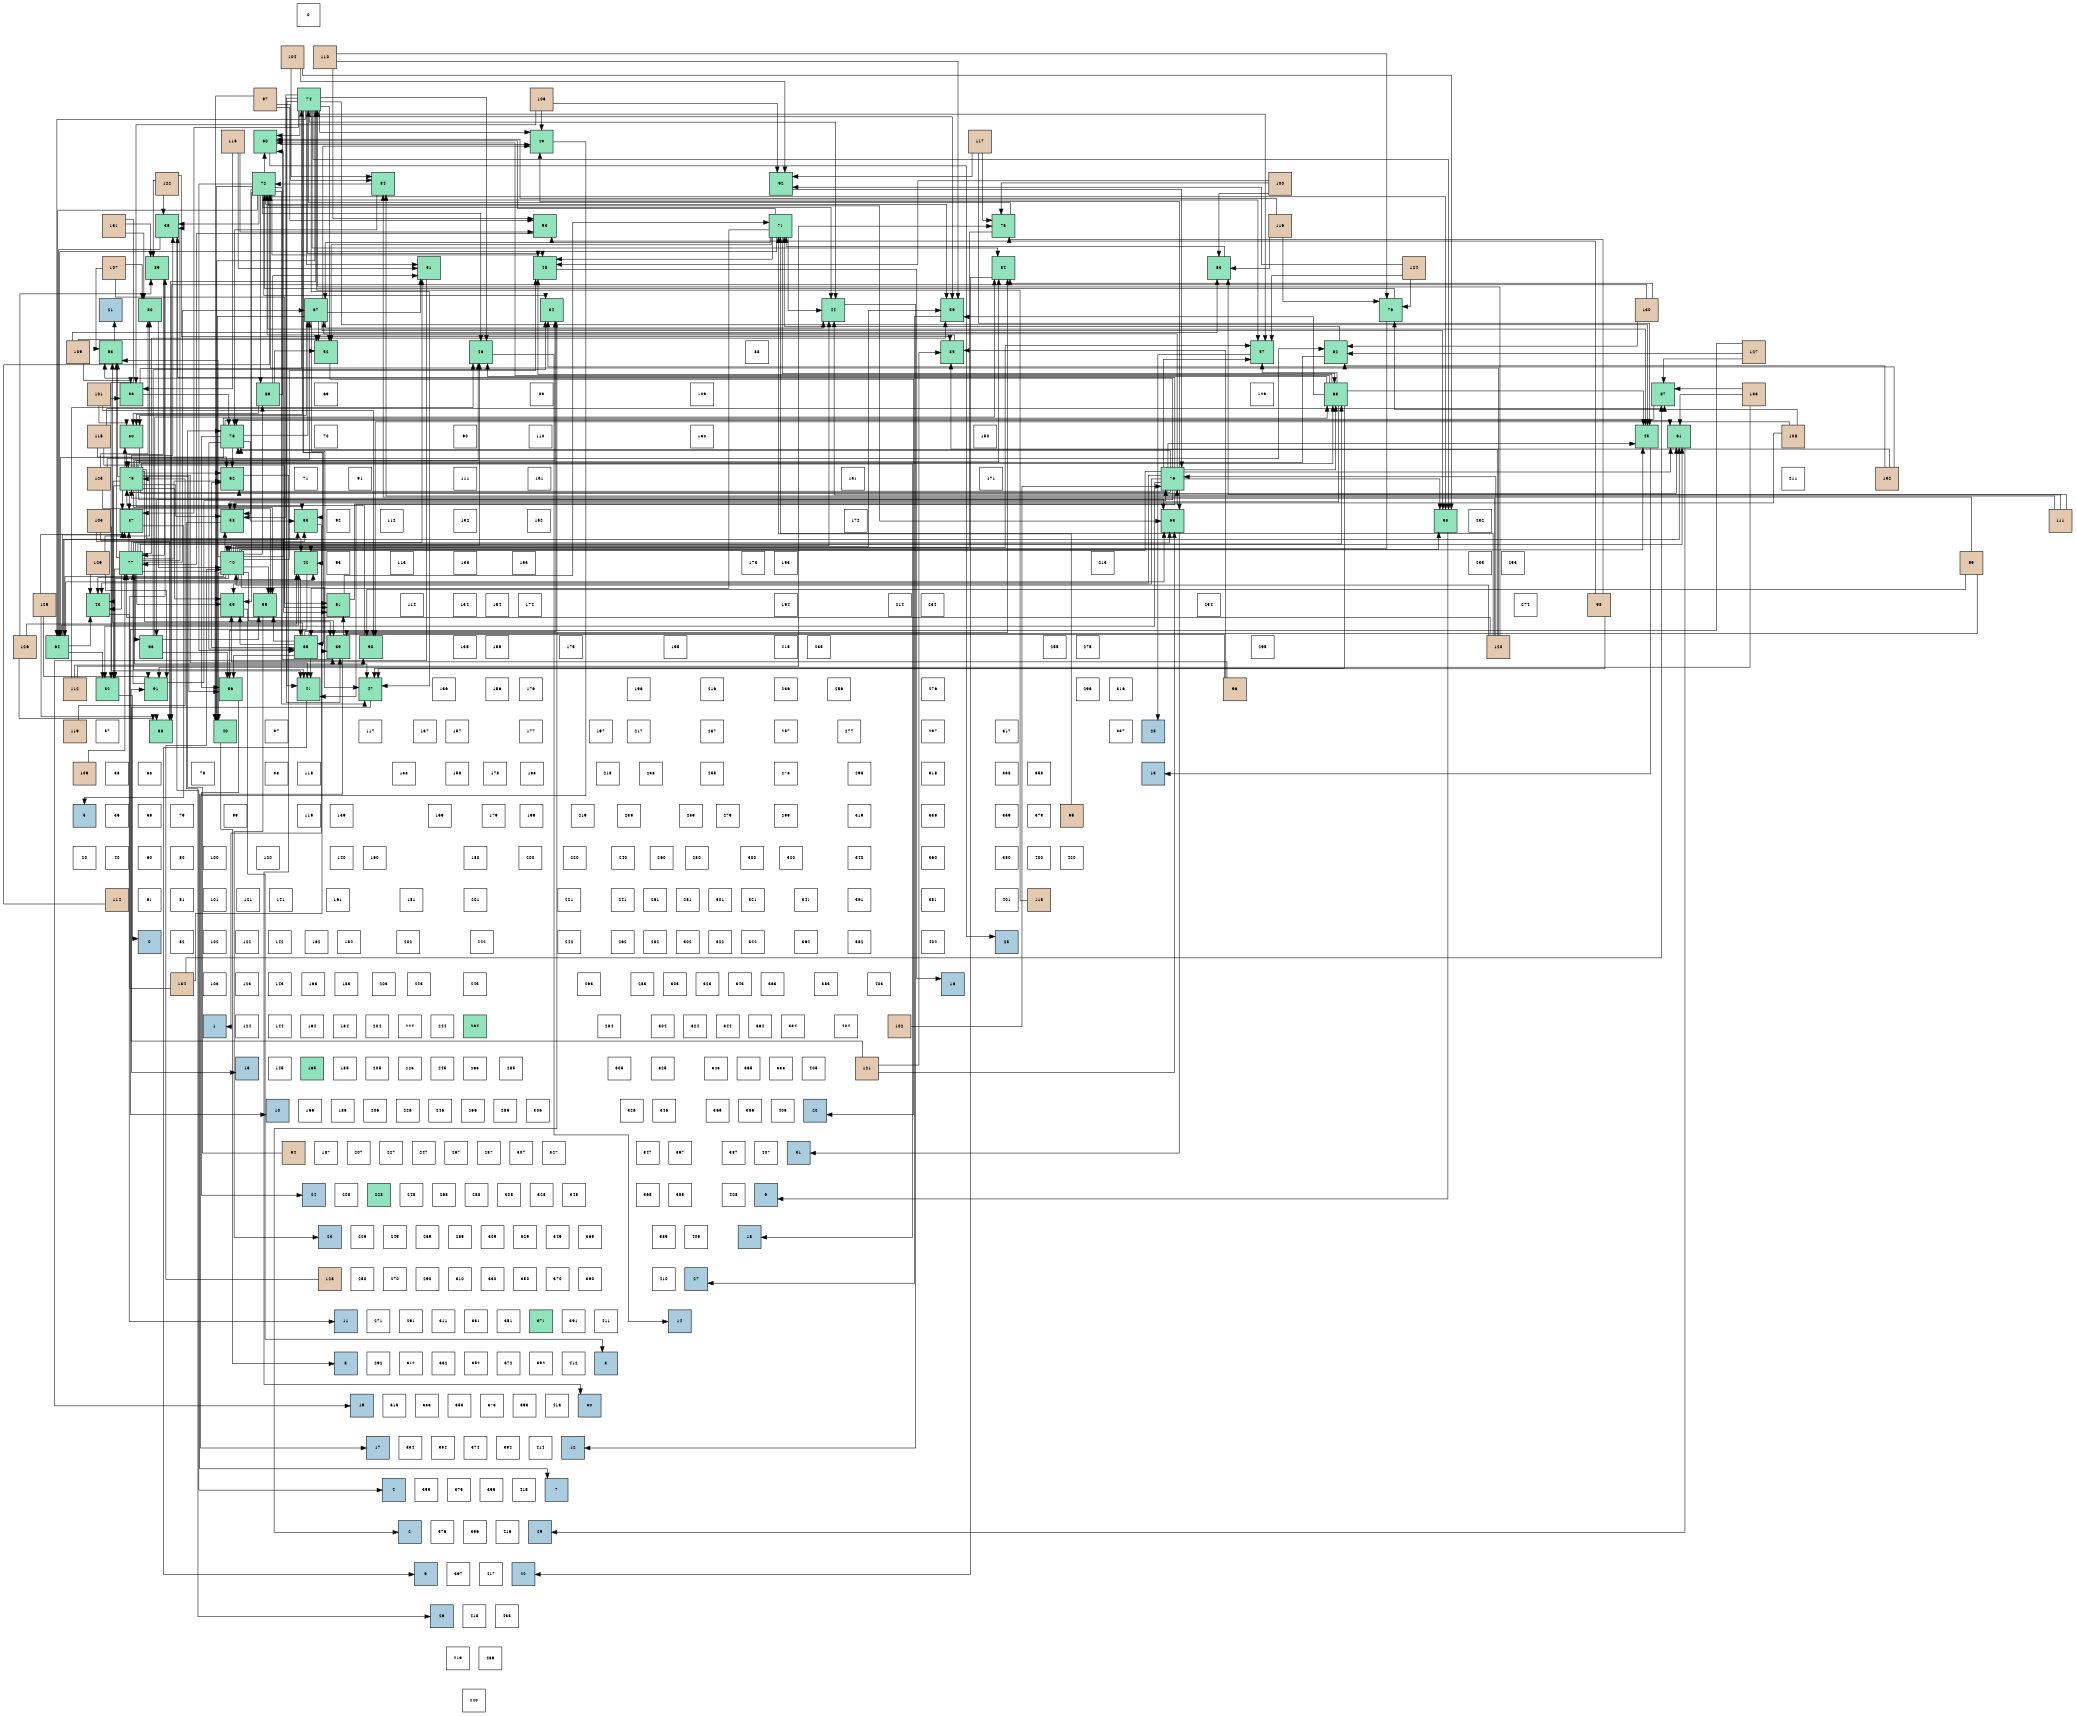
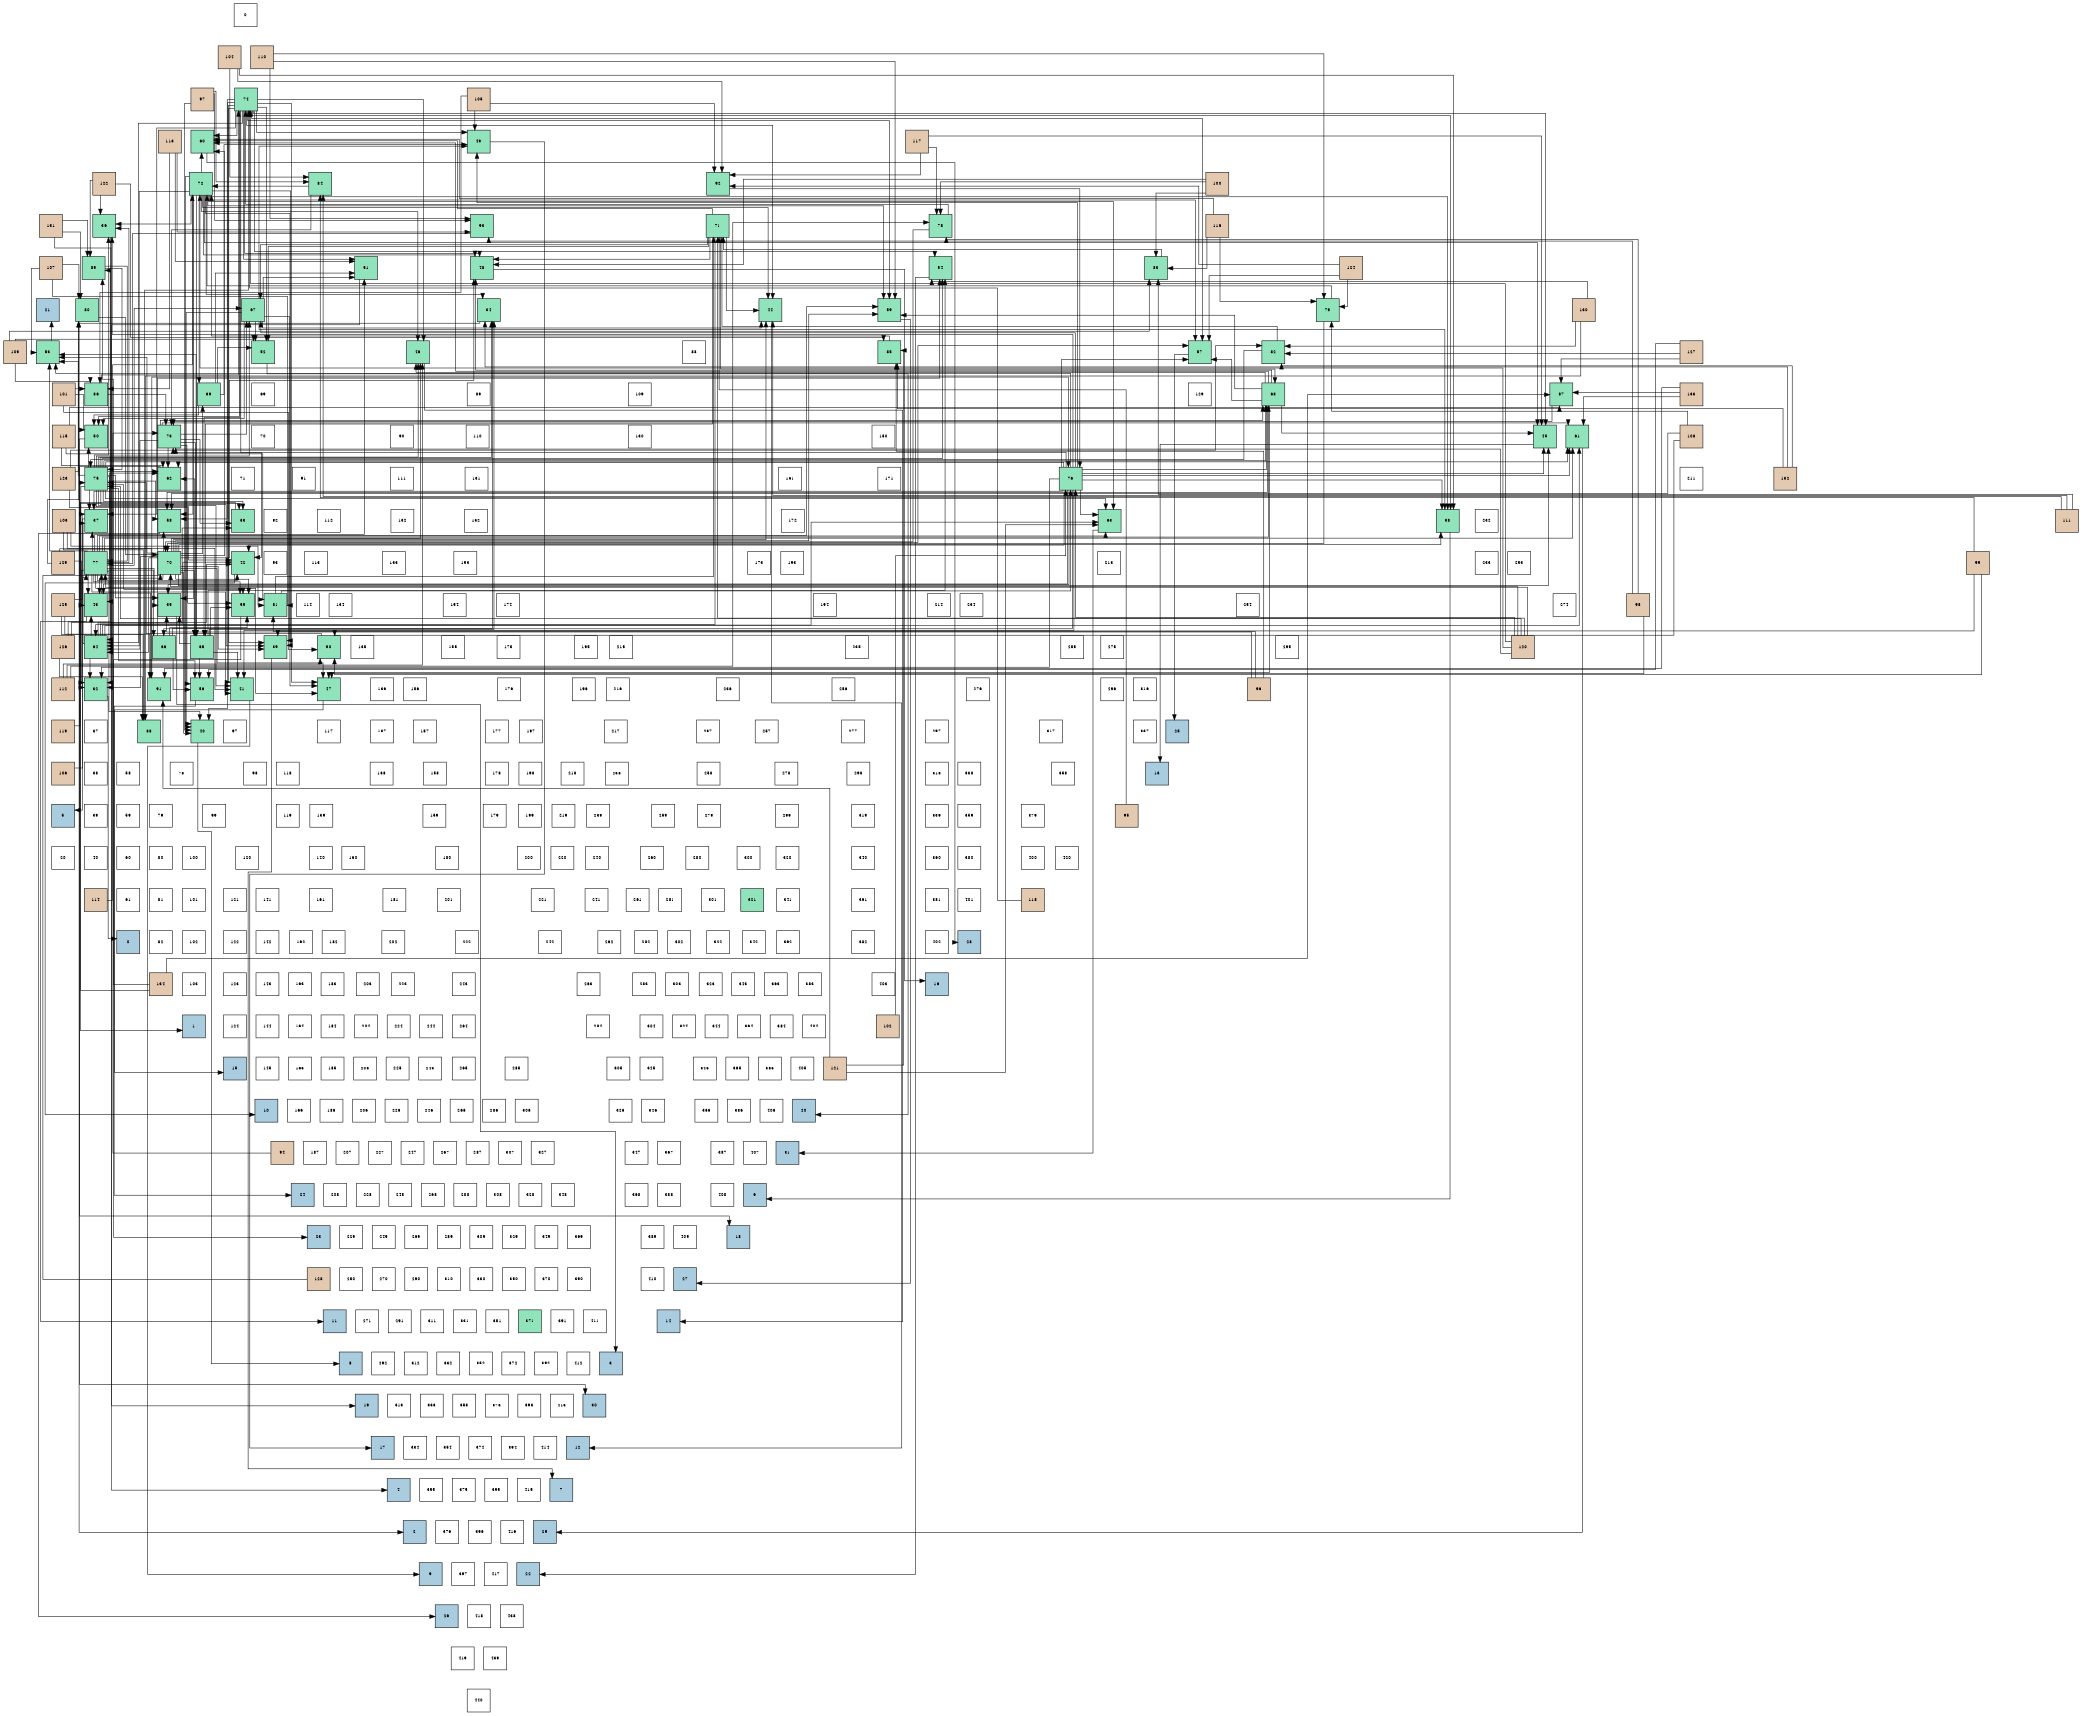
(215, 542) -> (166, 582)
(753, 900) -> (752, 900)
(475, 1026) -> (464, 1026)
(312, 1069) -> (300, 1069)
(379, 1195) -> (368, 1195)
